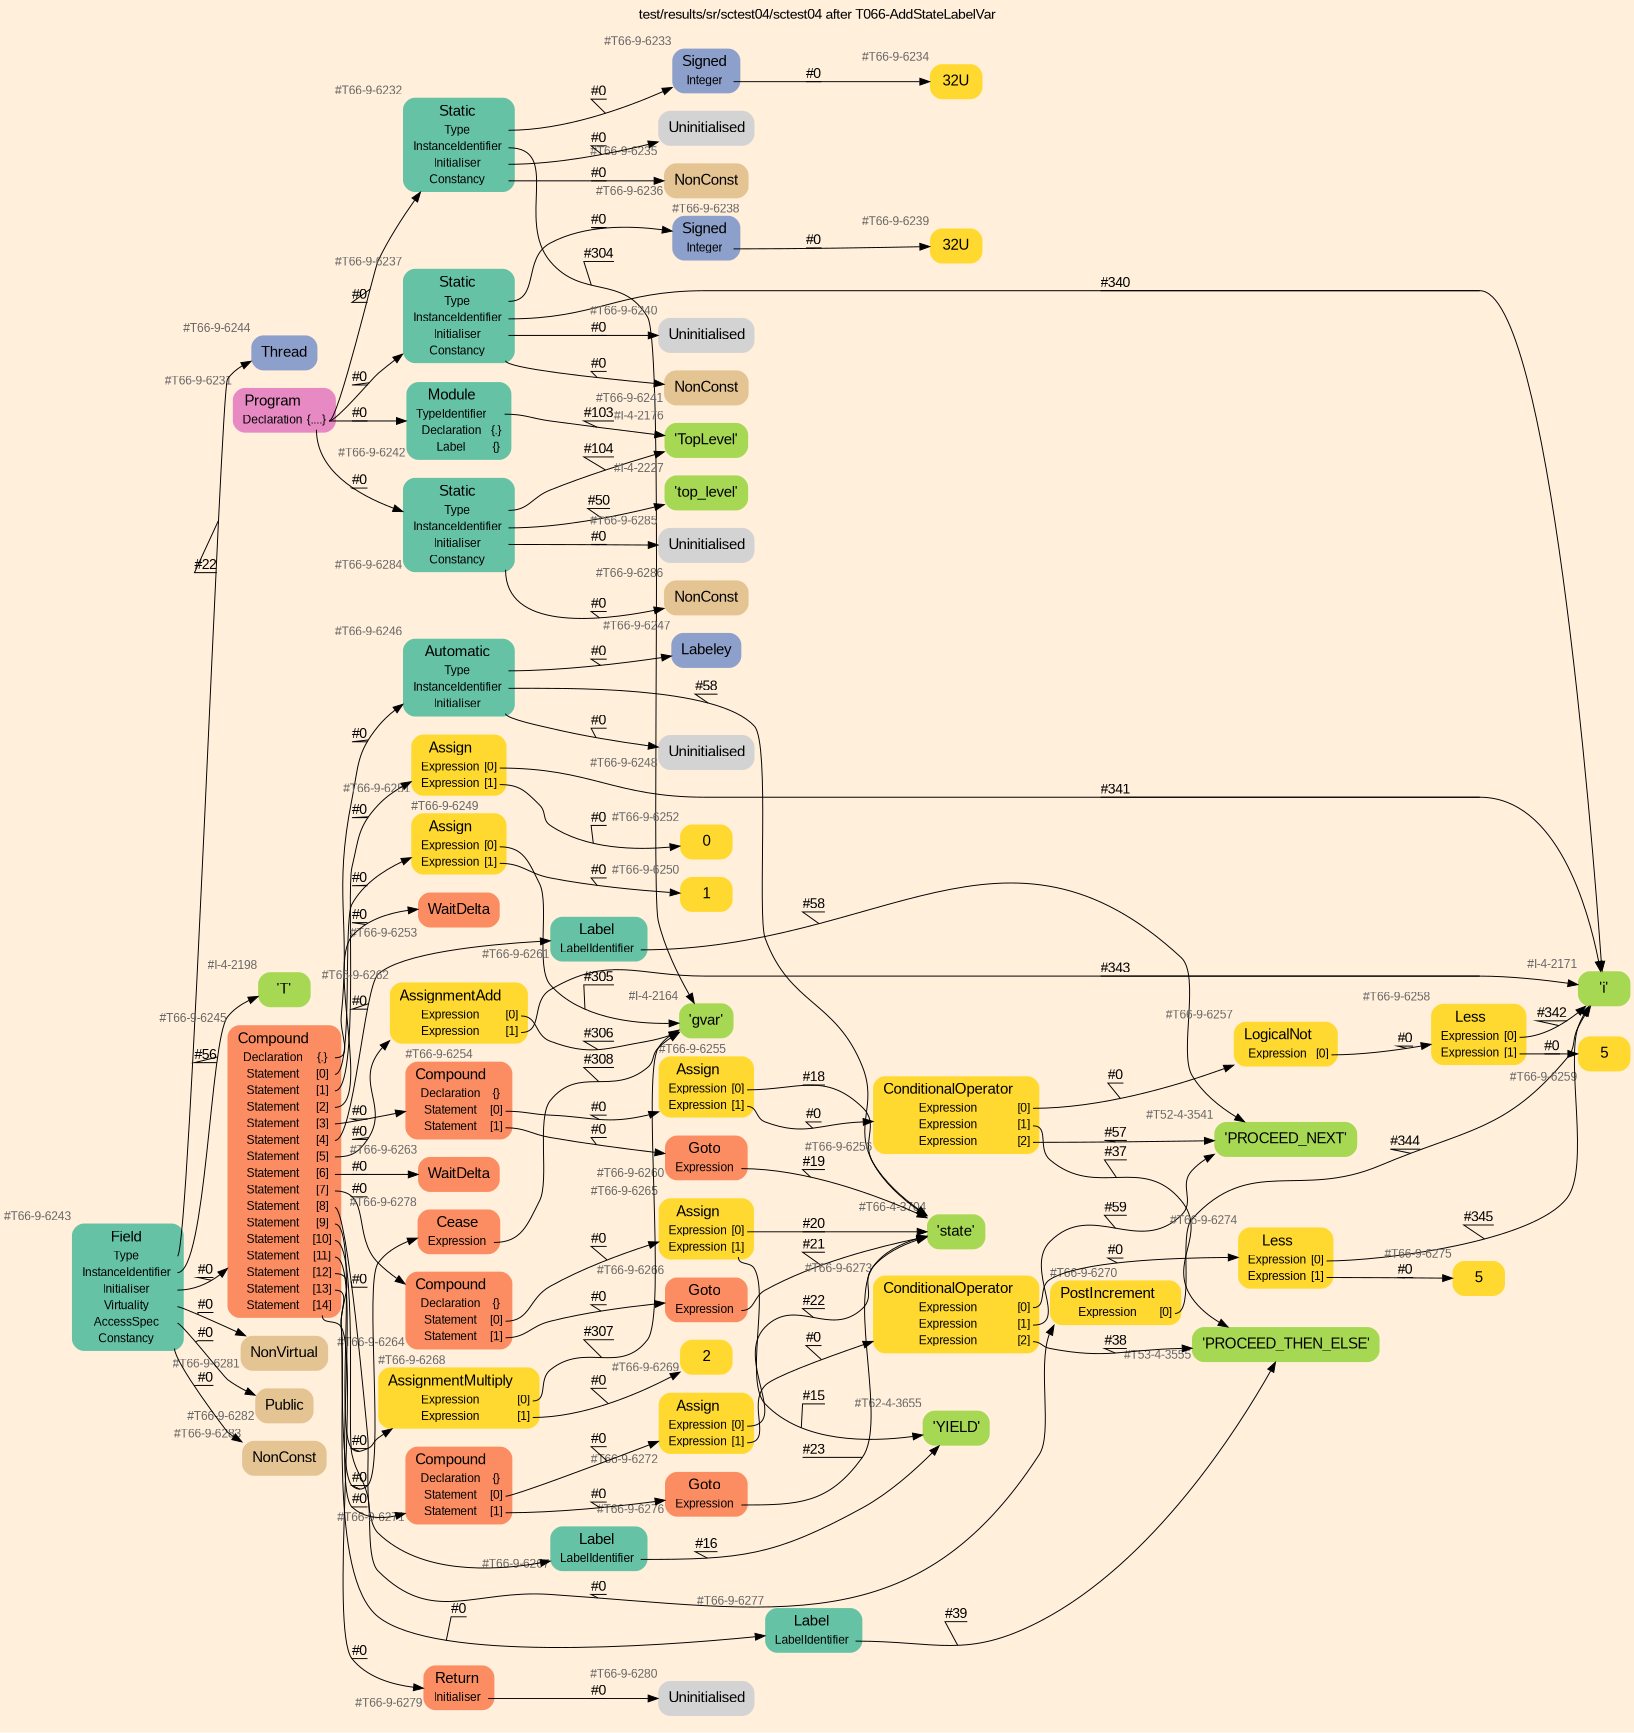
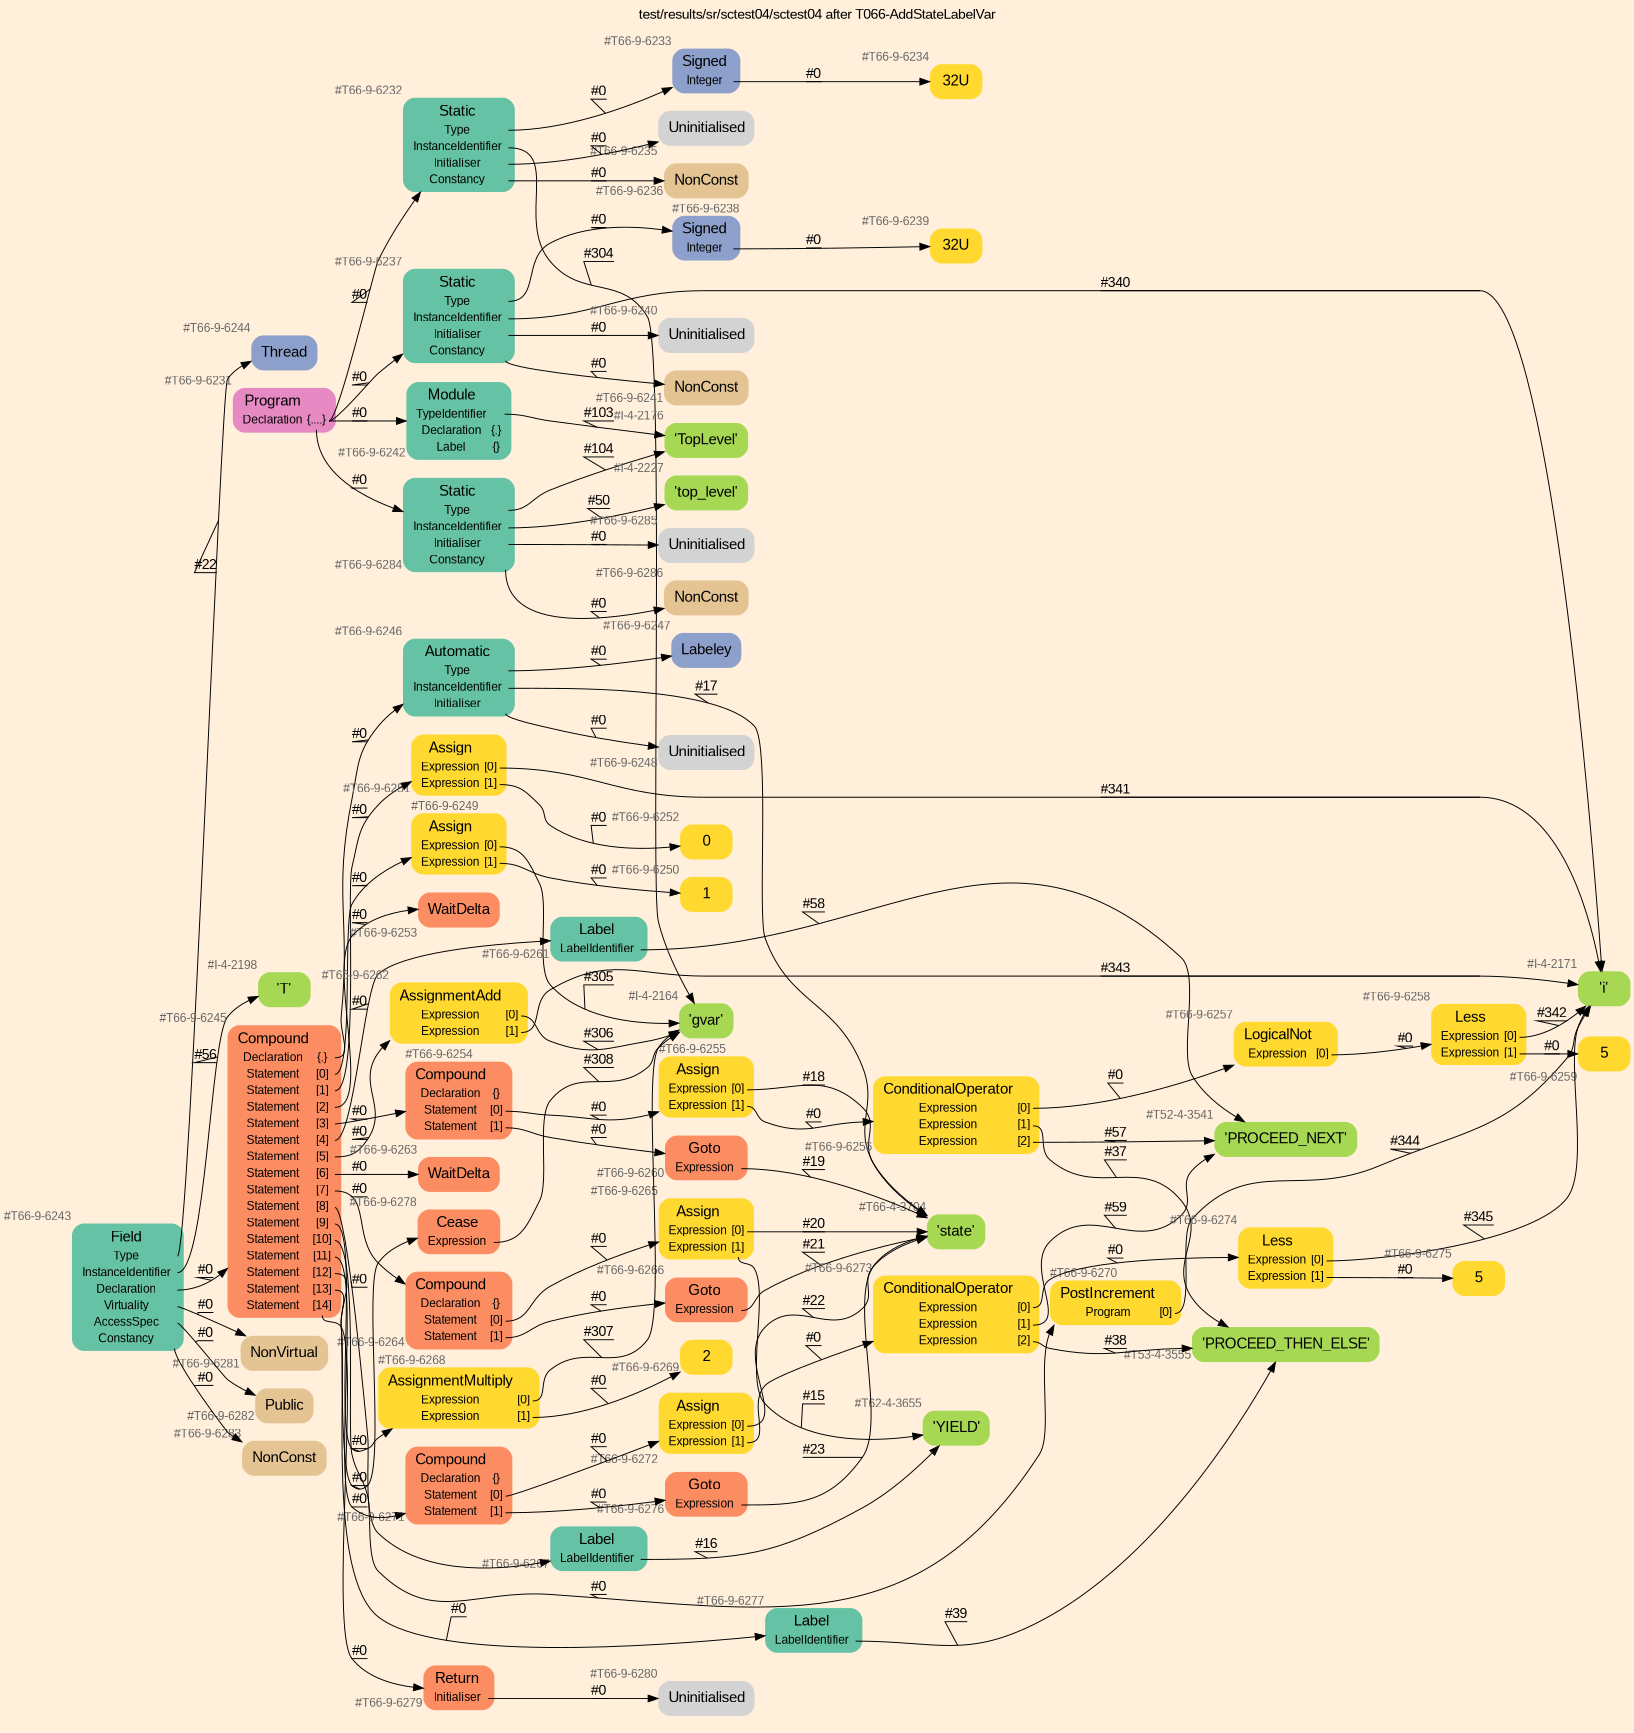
(706, 687) -> (706, 687)
(126, 1289) -> (126, 1289)
(1108, 1312) -> (1108, 1312)
